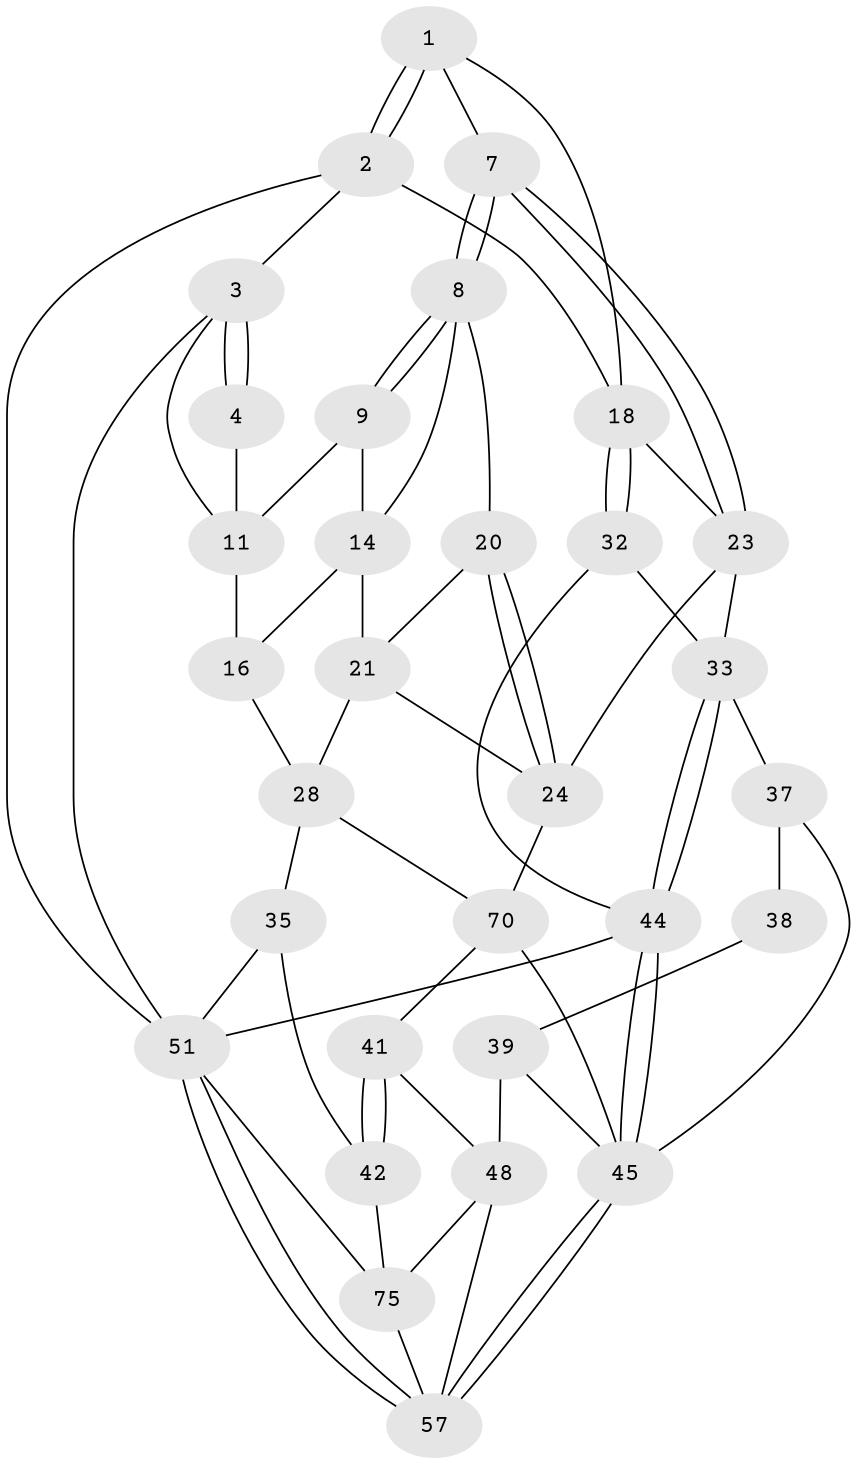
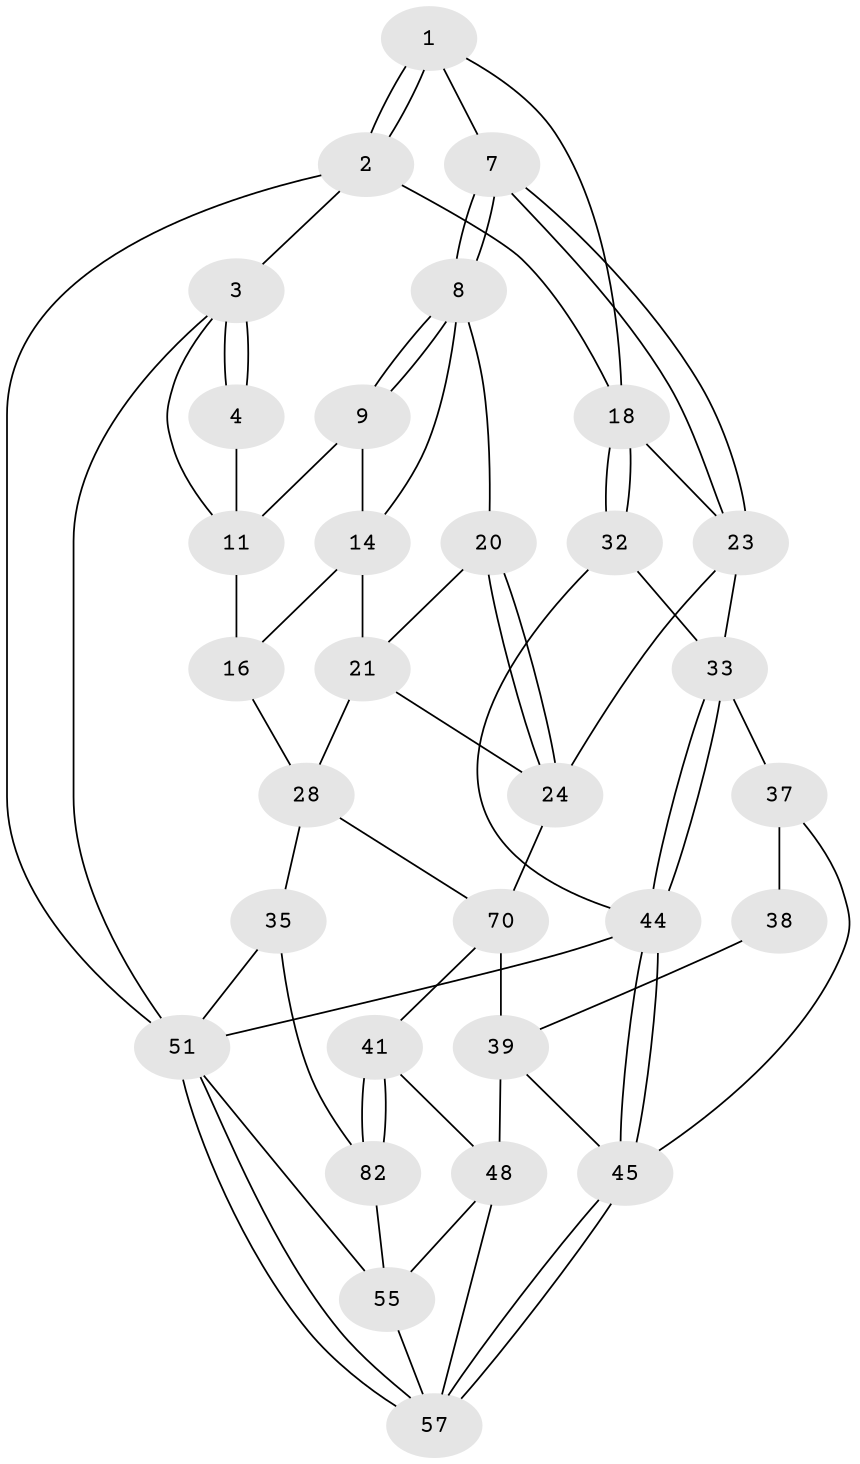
(577, 1042) -> (501, 984)
(373, 1173) -> (373, 1173)
(387, 1300) -> (387, 1300)
